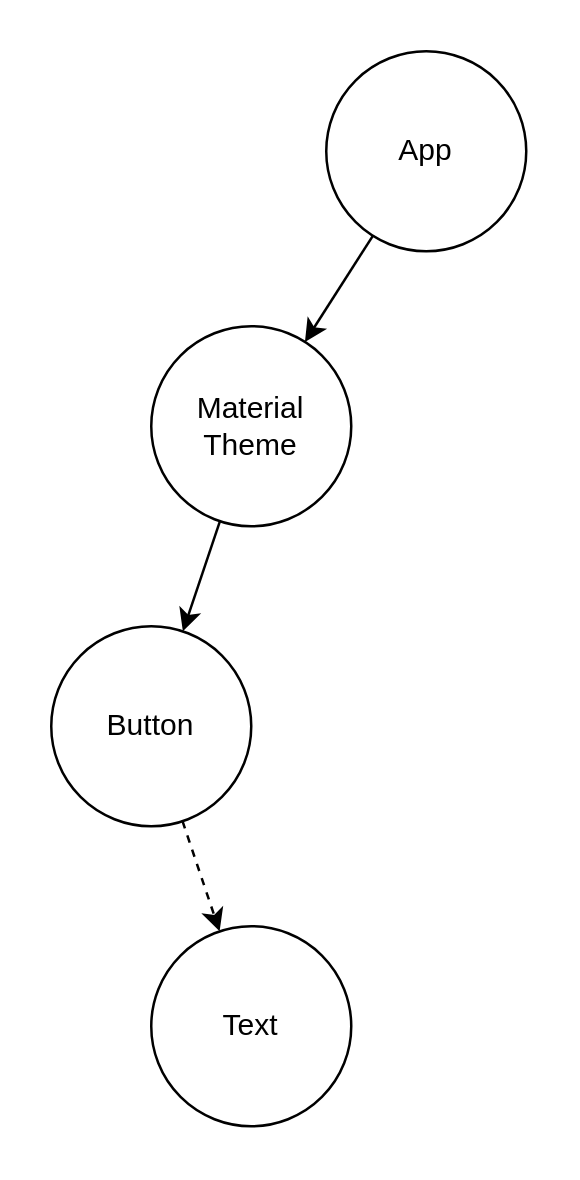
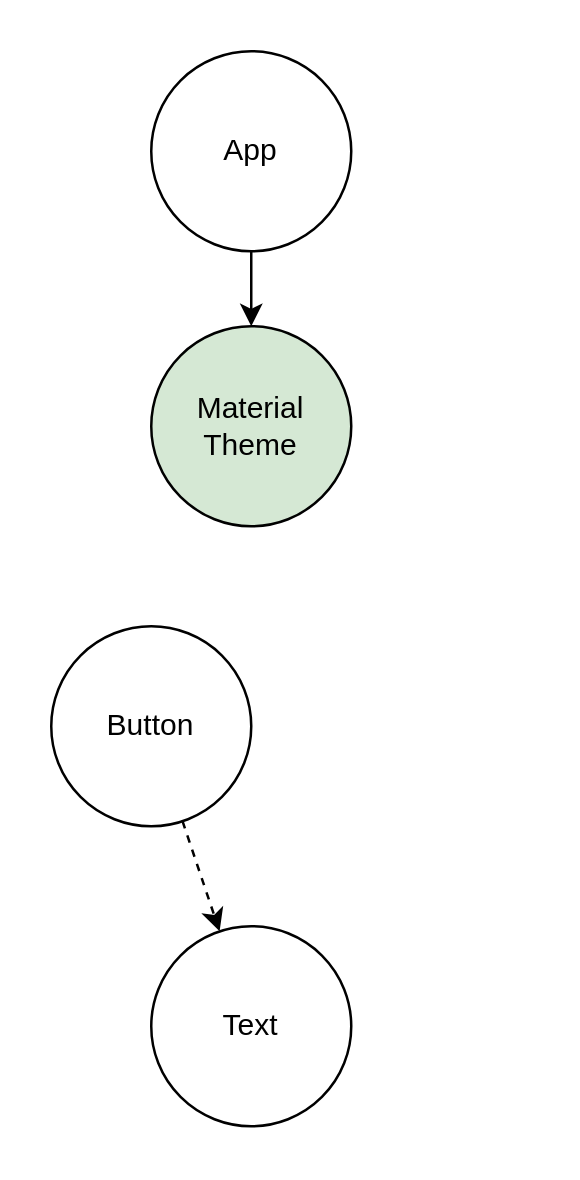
(426, 151) -> (251, 151)
(251, 426) -> (251, 426)
(204, 569) -> none
